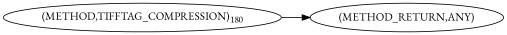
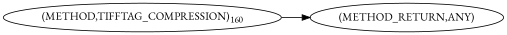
(237, 16) -> (237, 16)
